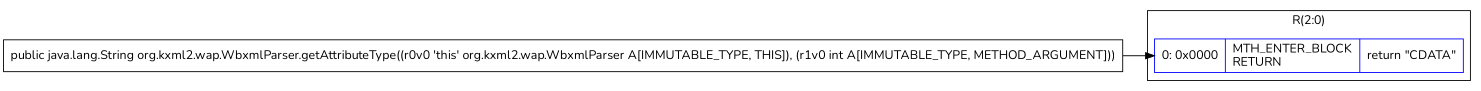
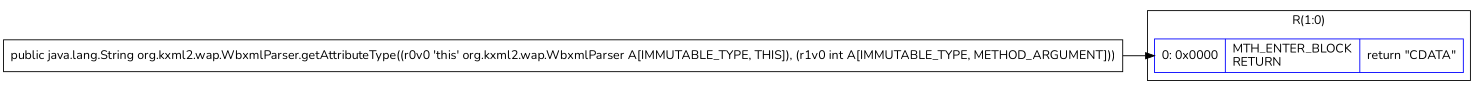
(1309, 21) -> (1309, 21)
